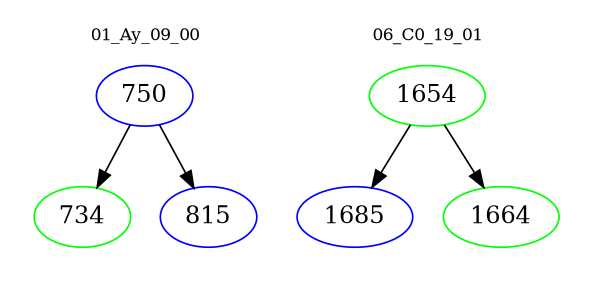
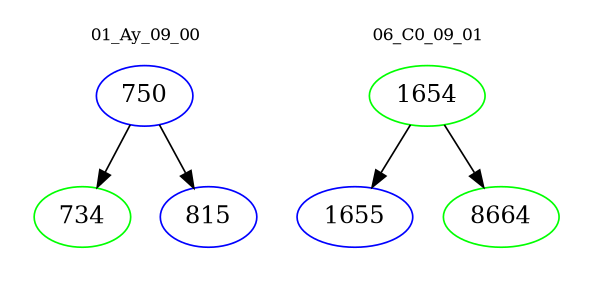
(428, 36) -> (428, 36)
(355, 217) -> (355, 217)
(501, 217) -> (501, 217)
